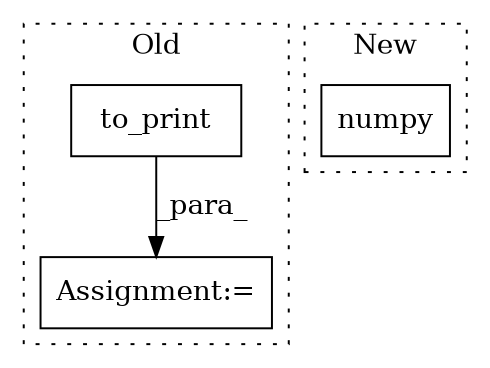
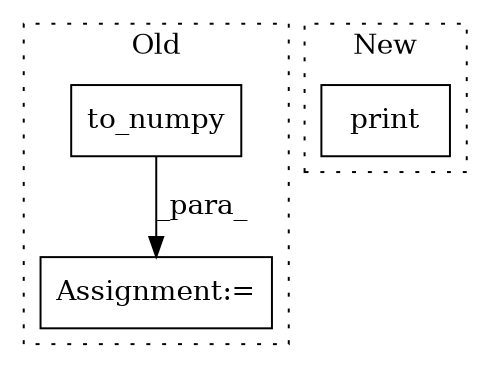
(156, 121) -> (156, 121)
(386, 121) -> (386, 121)
